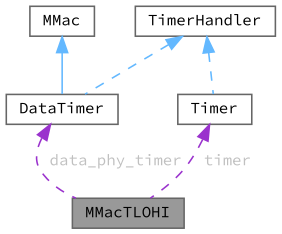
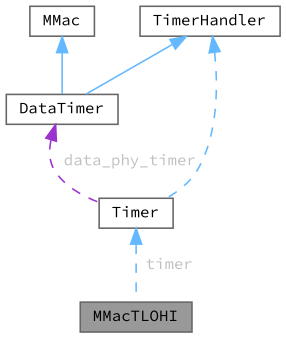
(127, 69) -> (129, 69)
(181, 173) -> (136, 273)
(44, 175) -> (62, 180)
